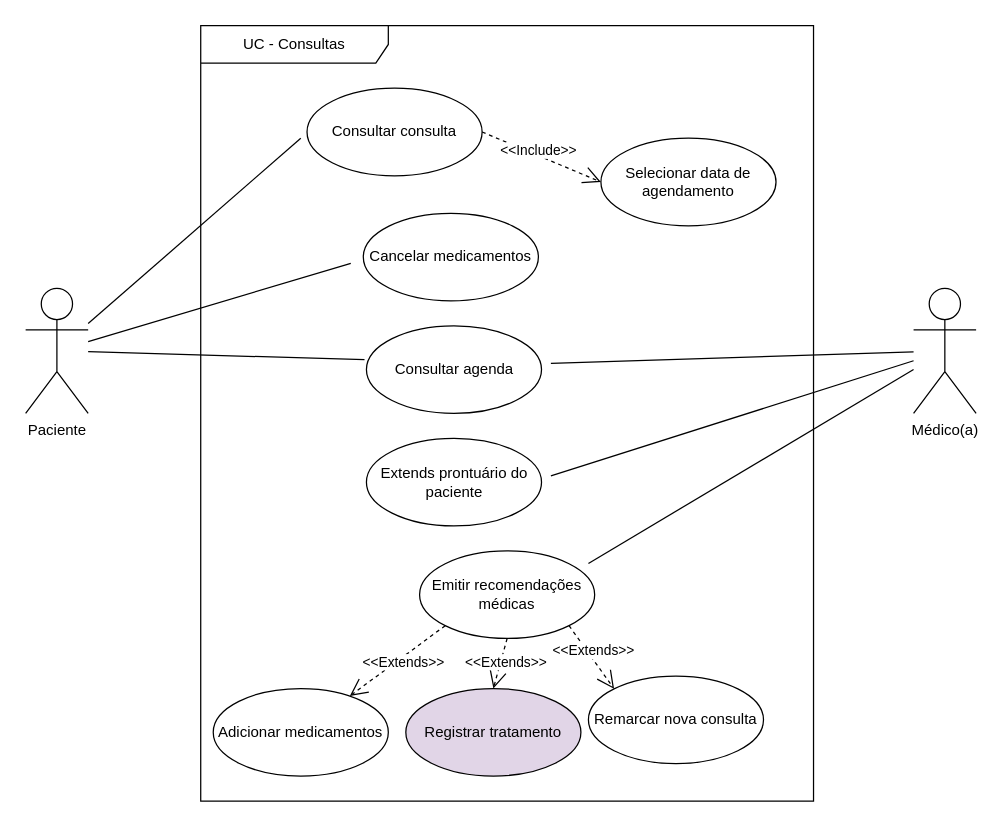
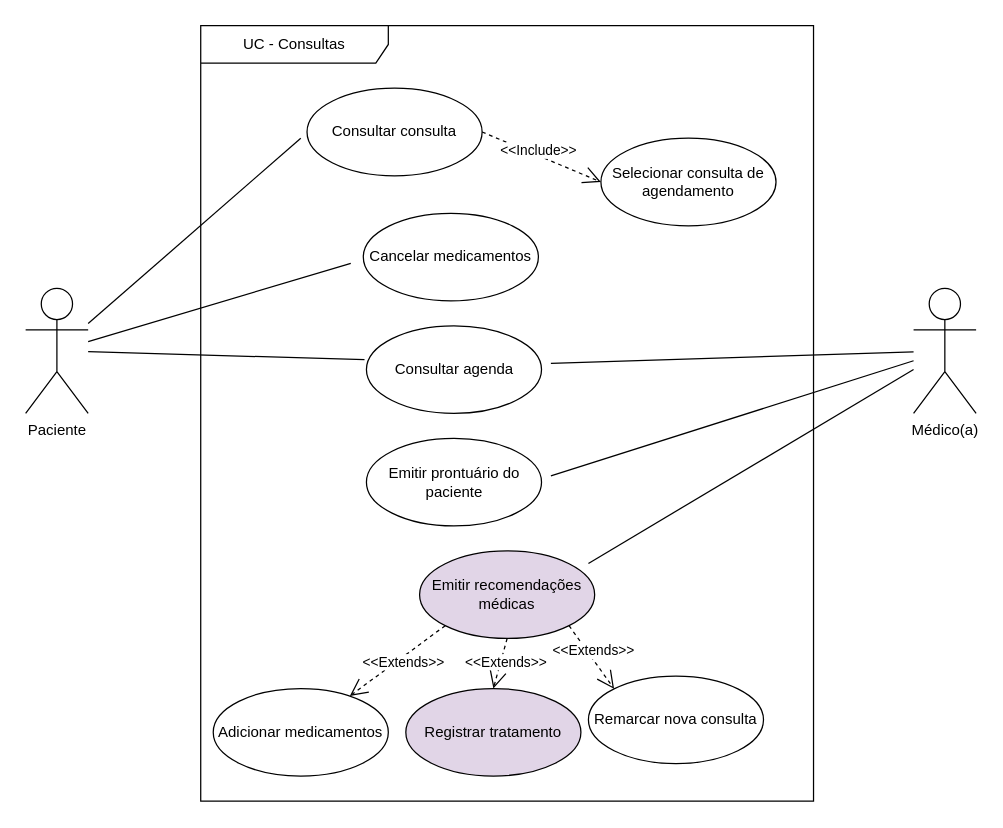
(688, 182) -> (688, 182)
(454, 482) -> (454, 482)
(507, 594) -> (507, 594)
